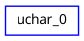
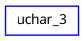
(42, 21) -> (42, 21)
